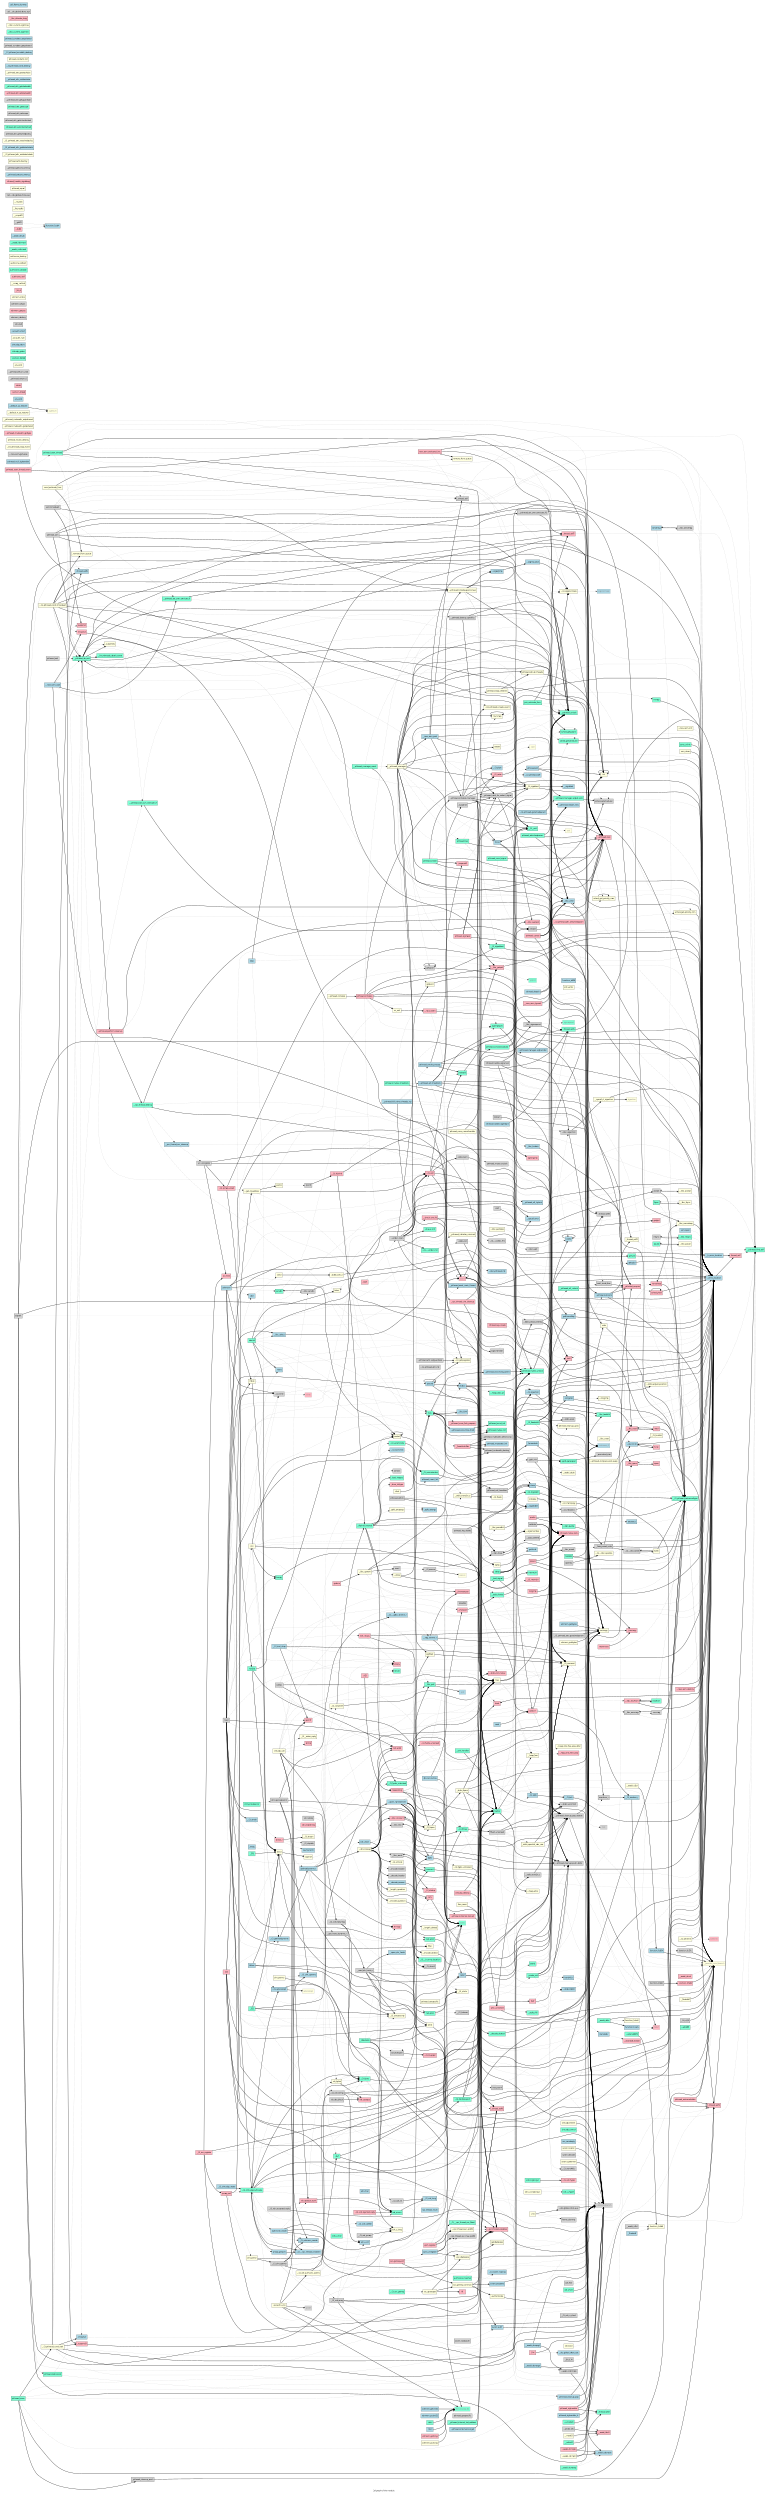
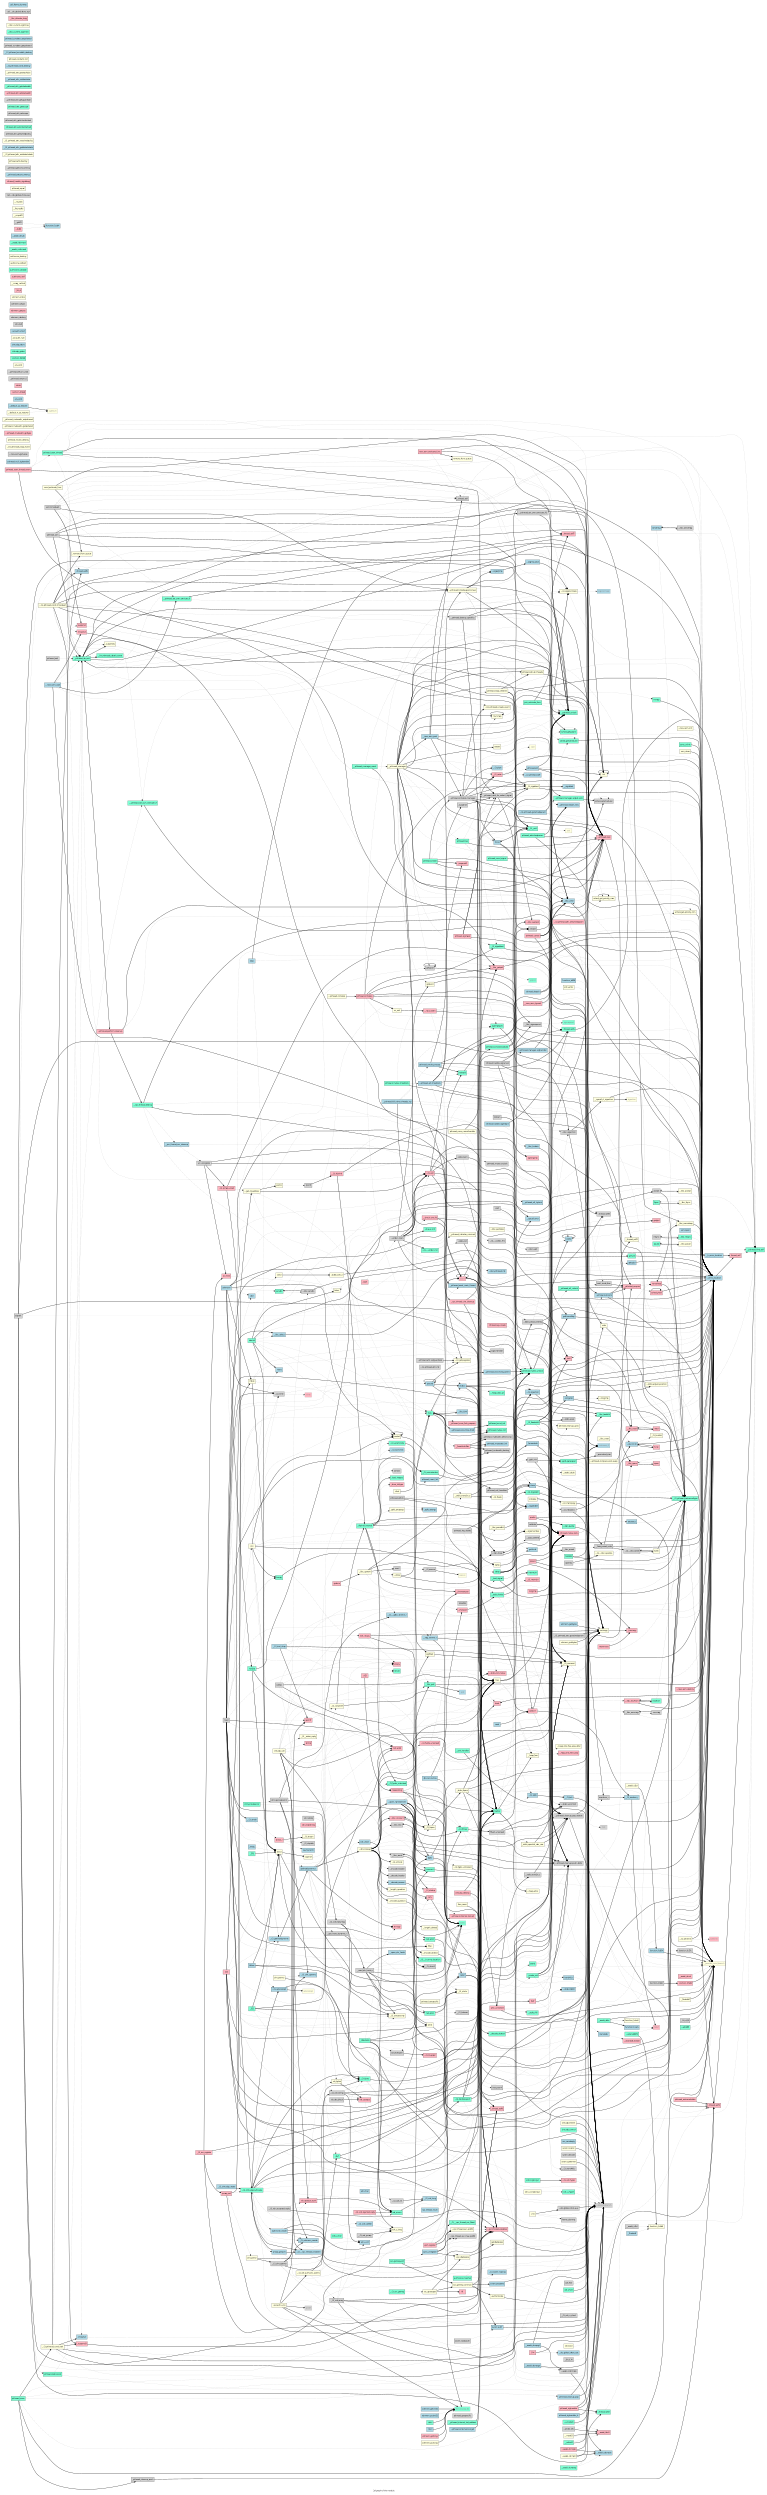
(697, 1037) -> (697, 1037)
(576, 1111) -> (576, 1111)
(397, 2261) -> (397, 2261)
